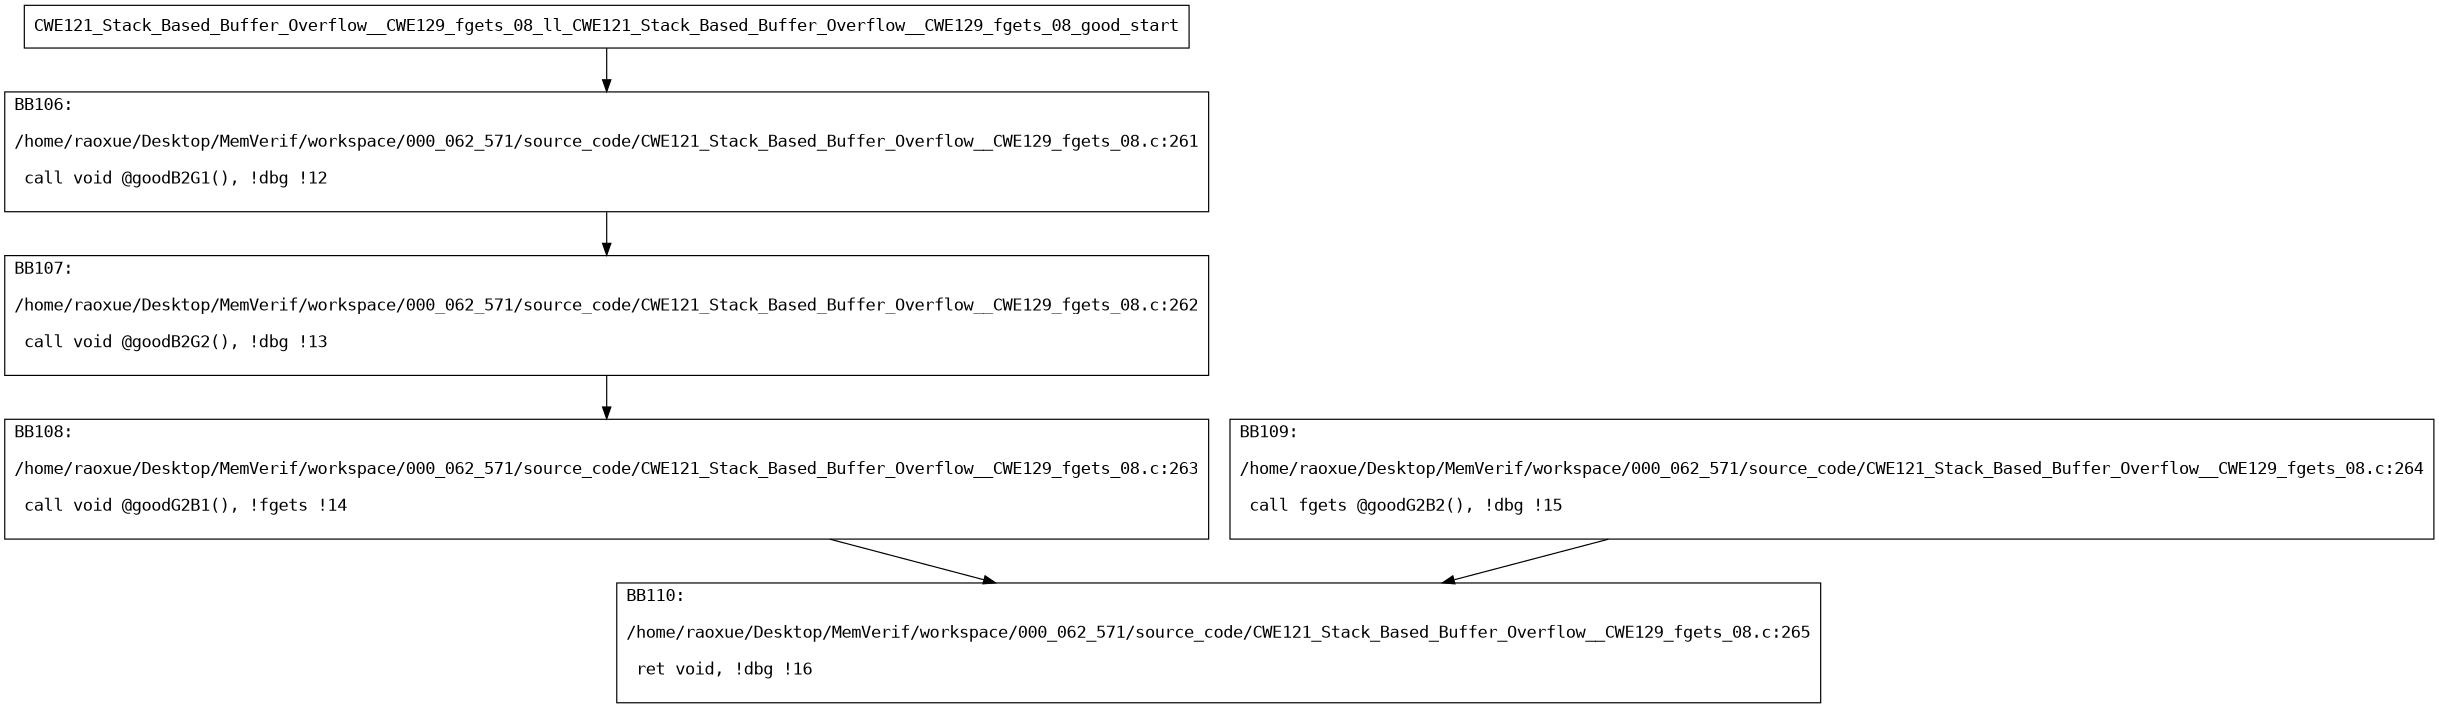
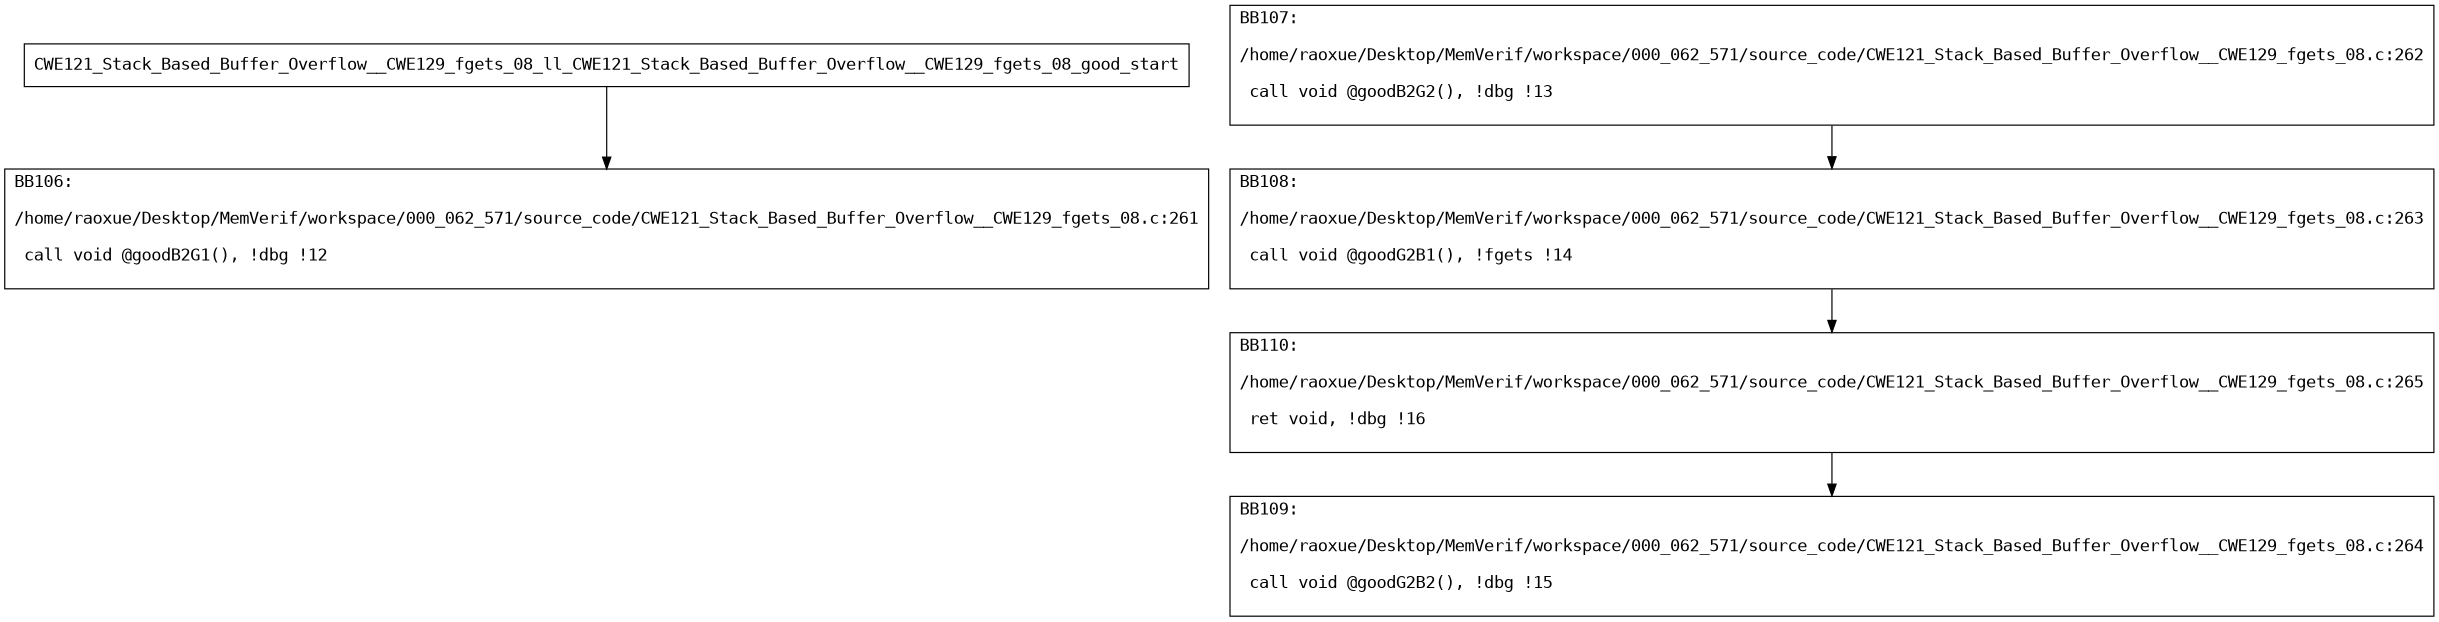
(607, 228) -> none
(1401, 506) -> (1397, 583)
(1531, 559) -> (1832, 468)
